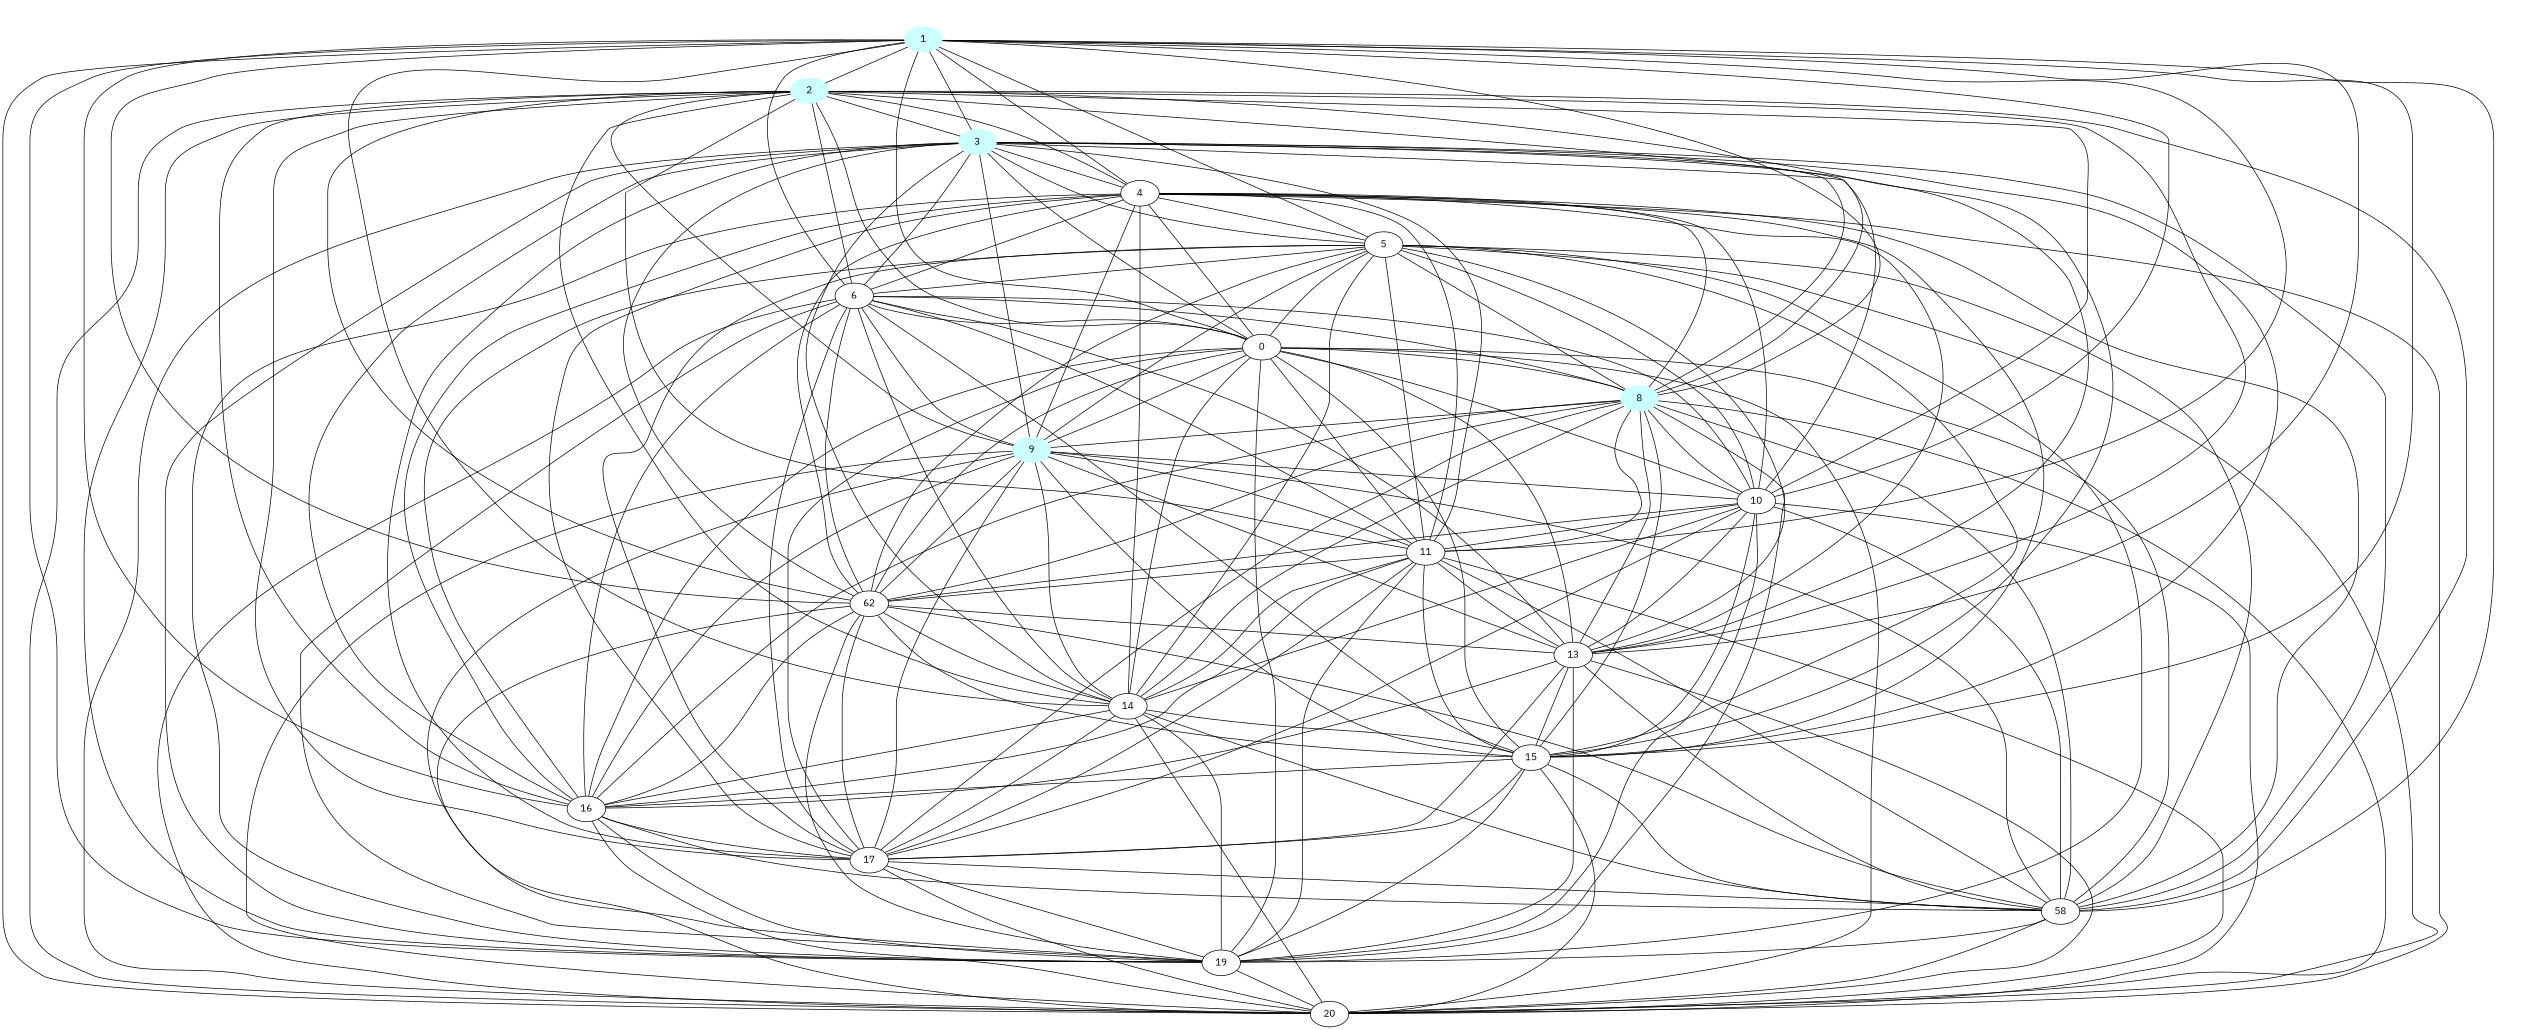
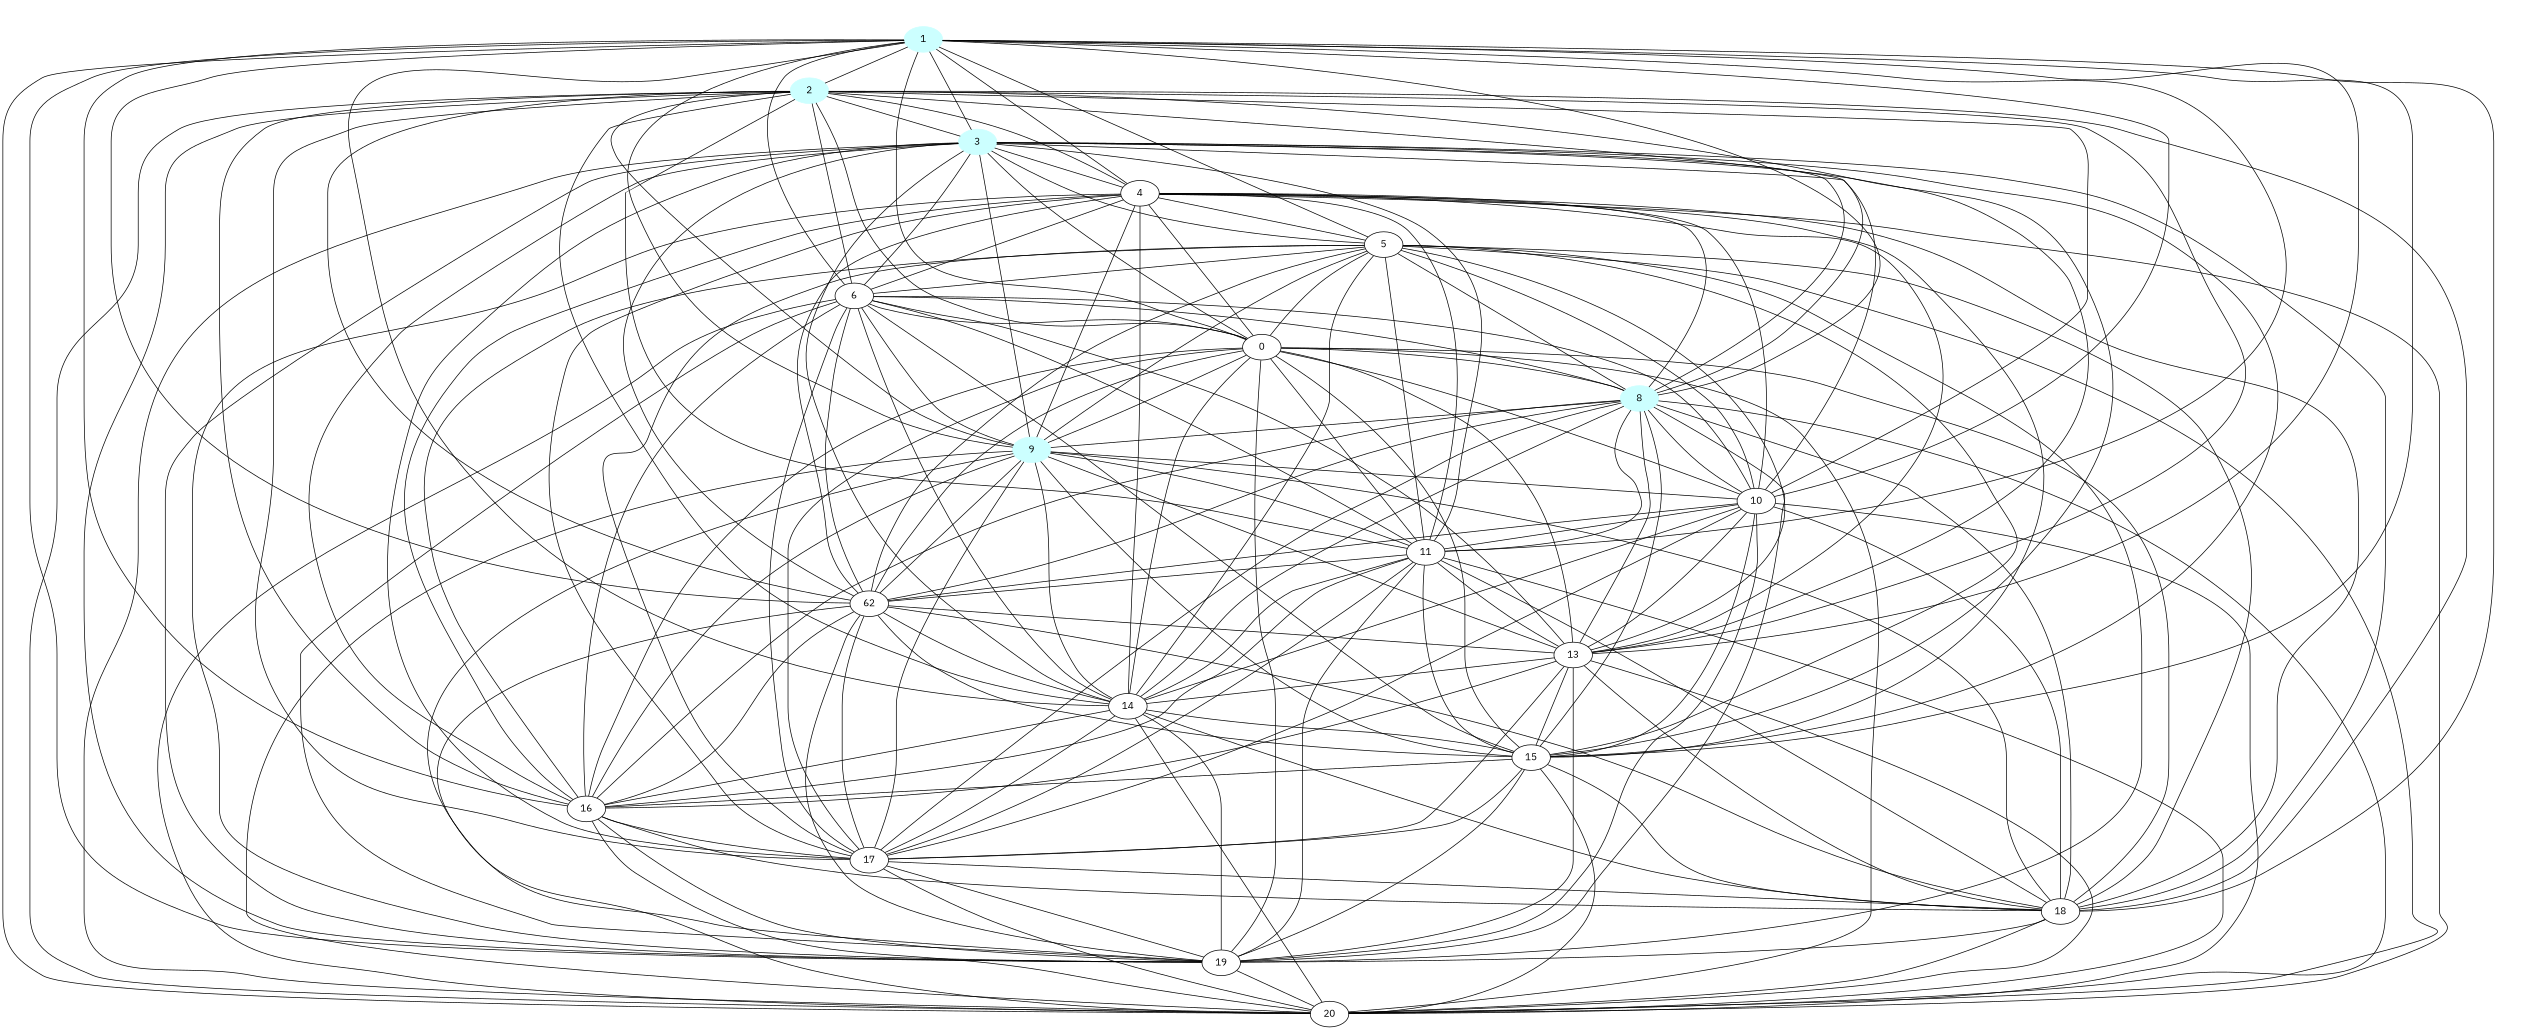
none -> (650, 239)
none -> (1351, 681)
(2061, 912) -> (2061, 912)
